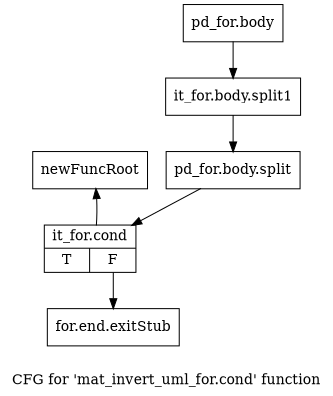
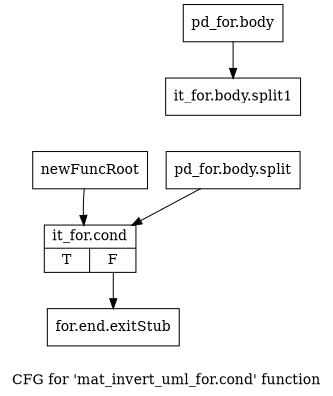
(233, 128) -> none
(97, 212) -> (83, 202)
